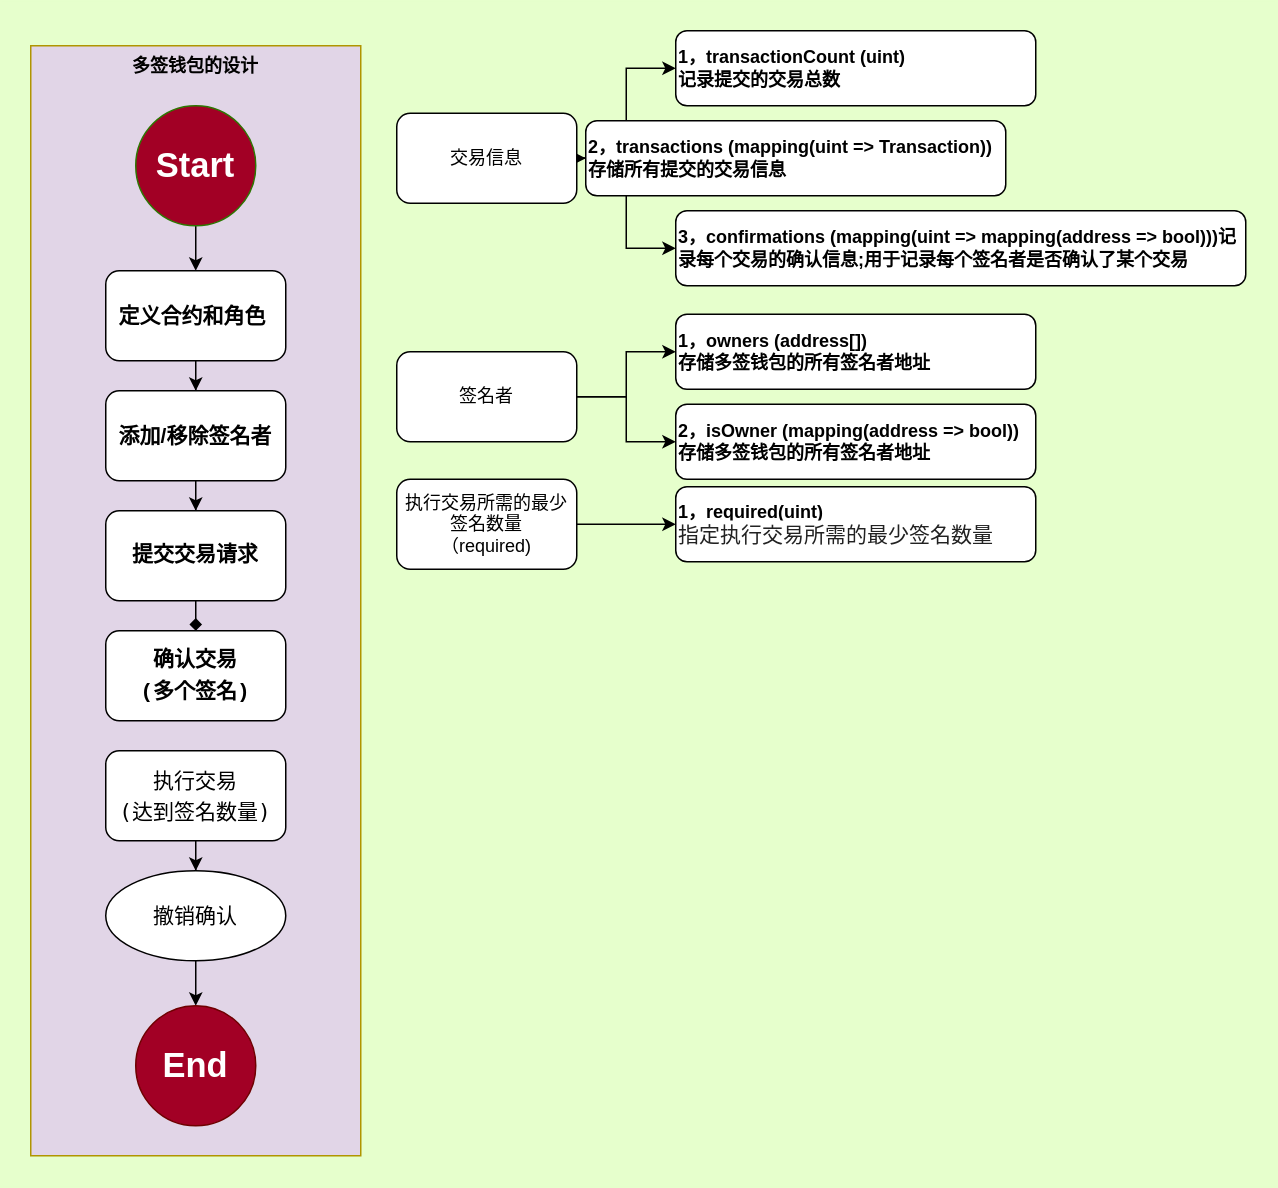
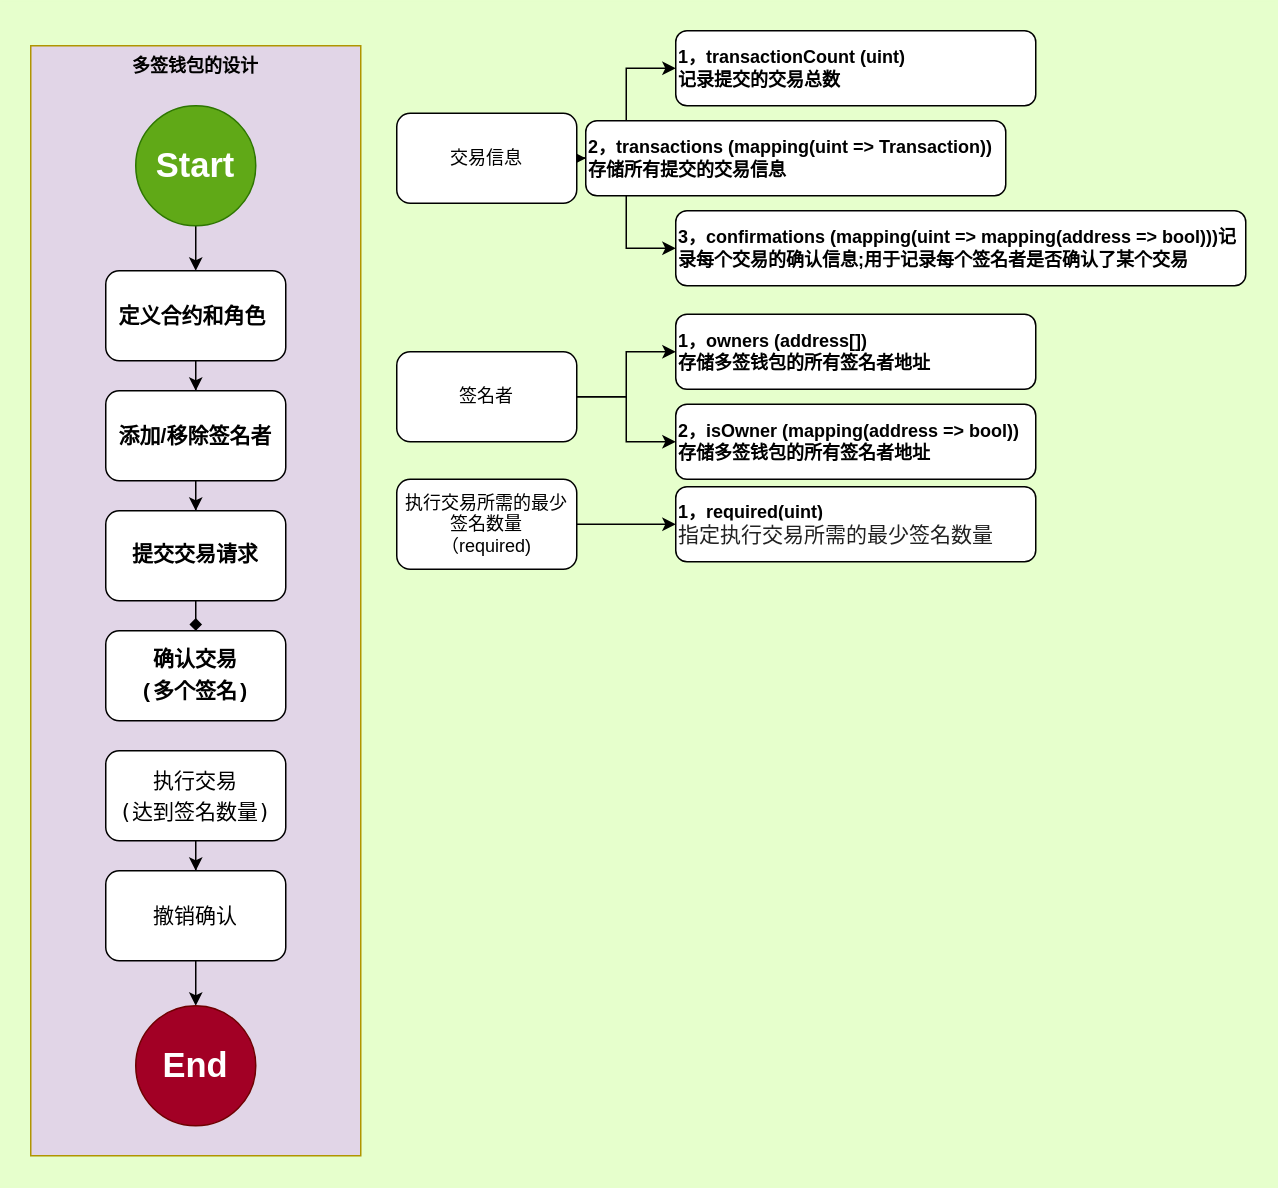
(196, 166) -> (196, 166)
(196, 916) -> (196, 916)
